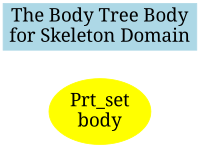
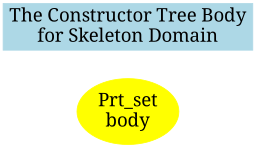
(100, 27) -> (128, 27)
